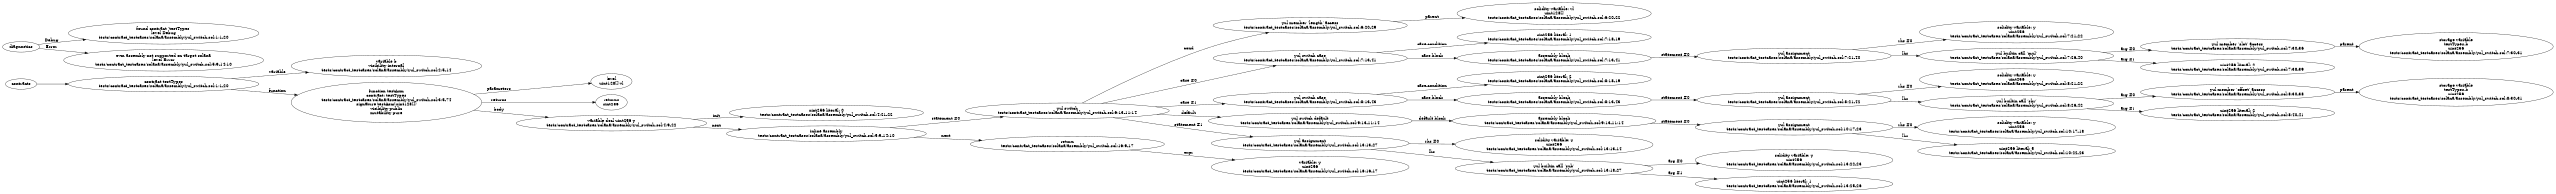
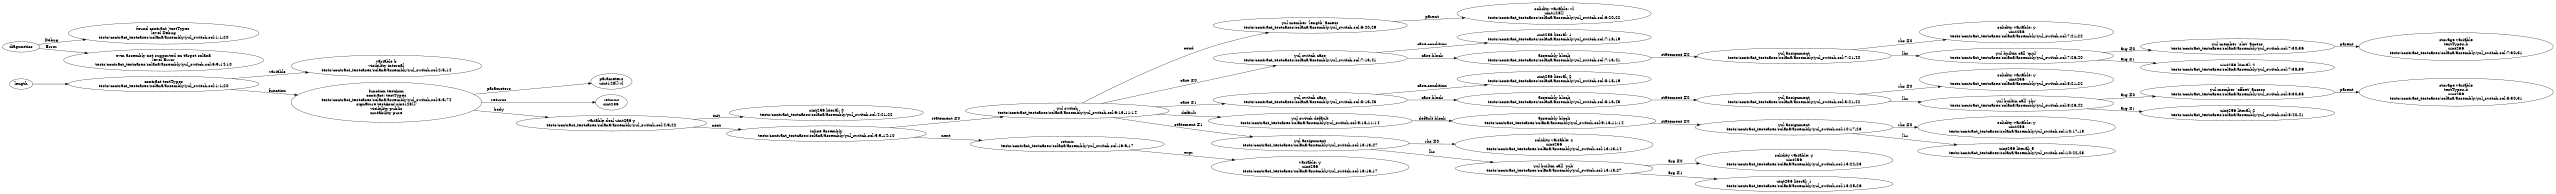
(611, 81) -> (611, 81)
(21, 84) -> (21, 84)
